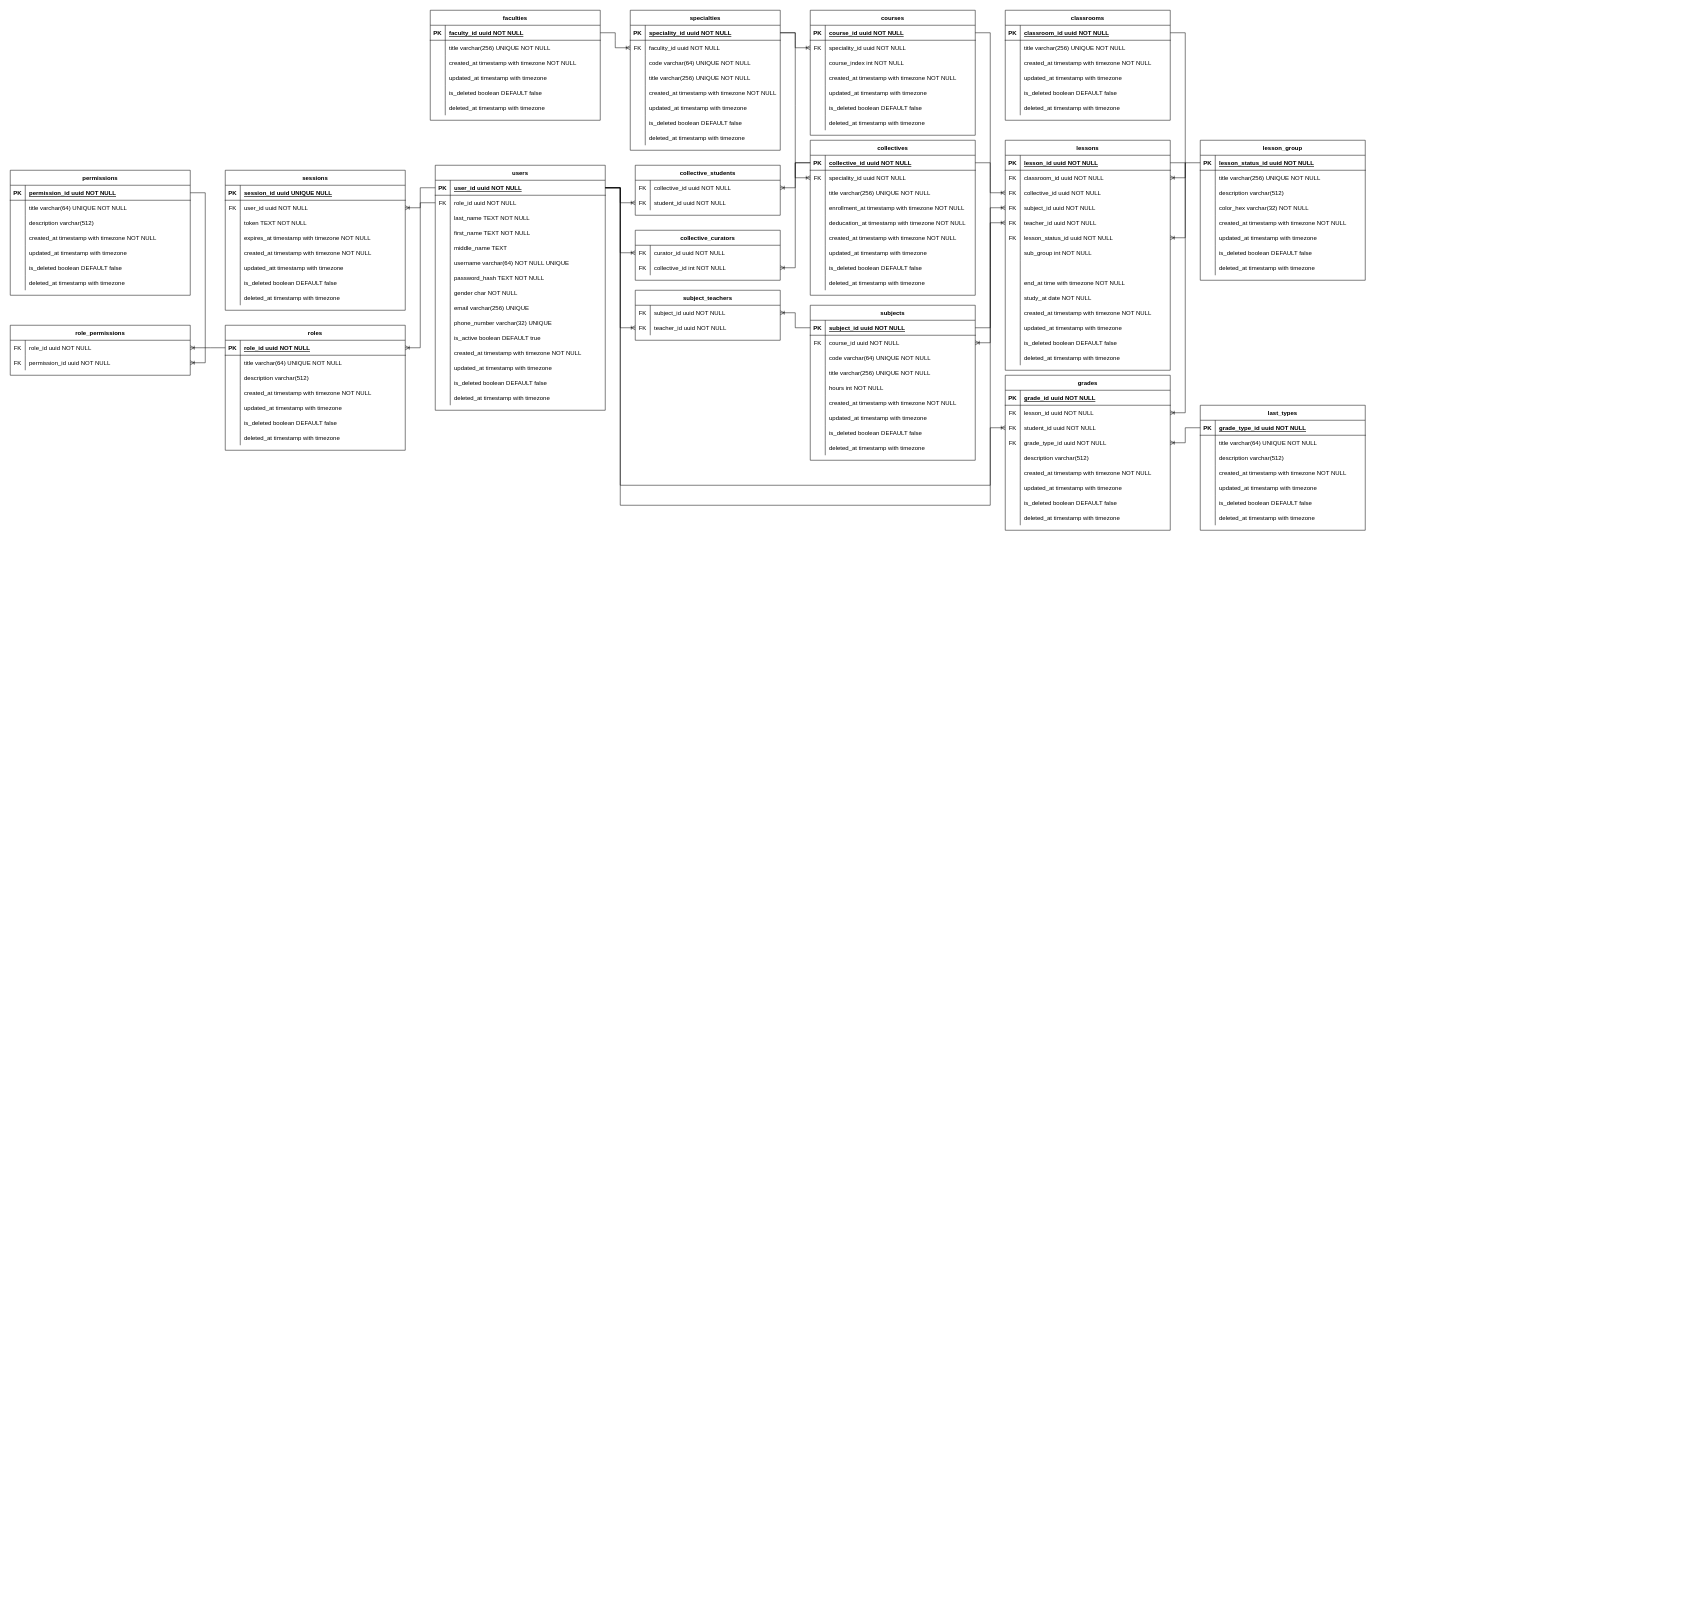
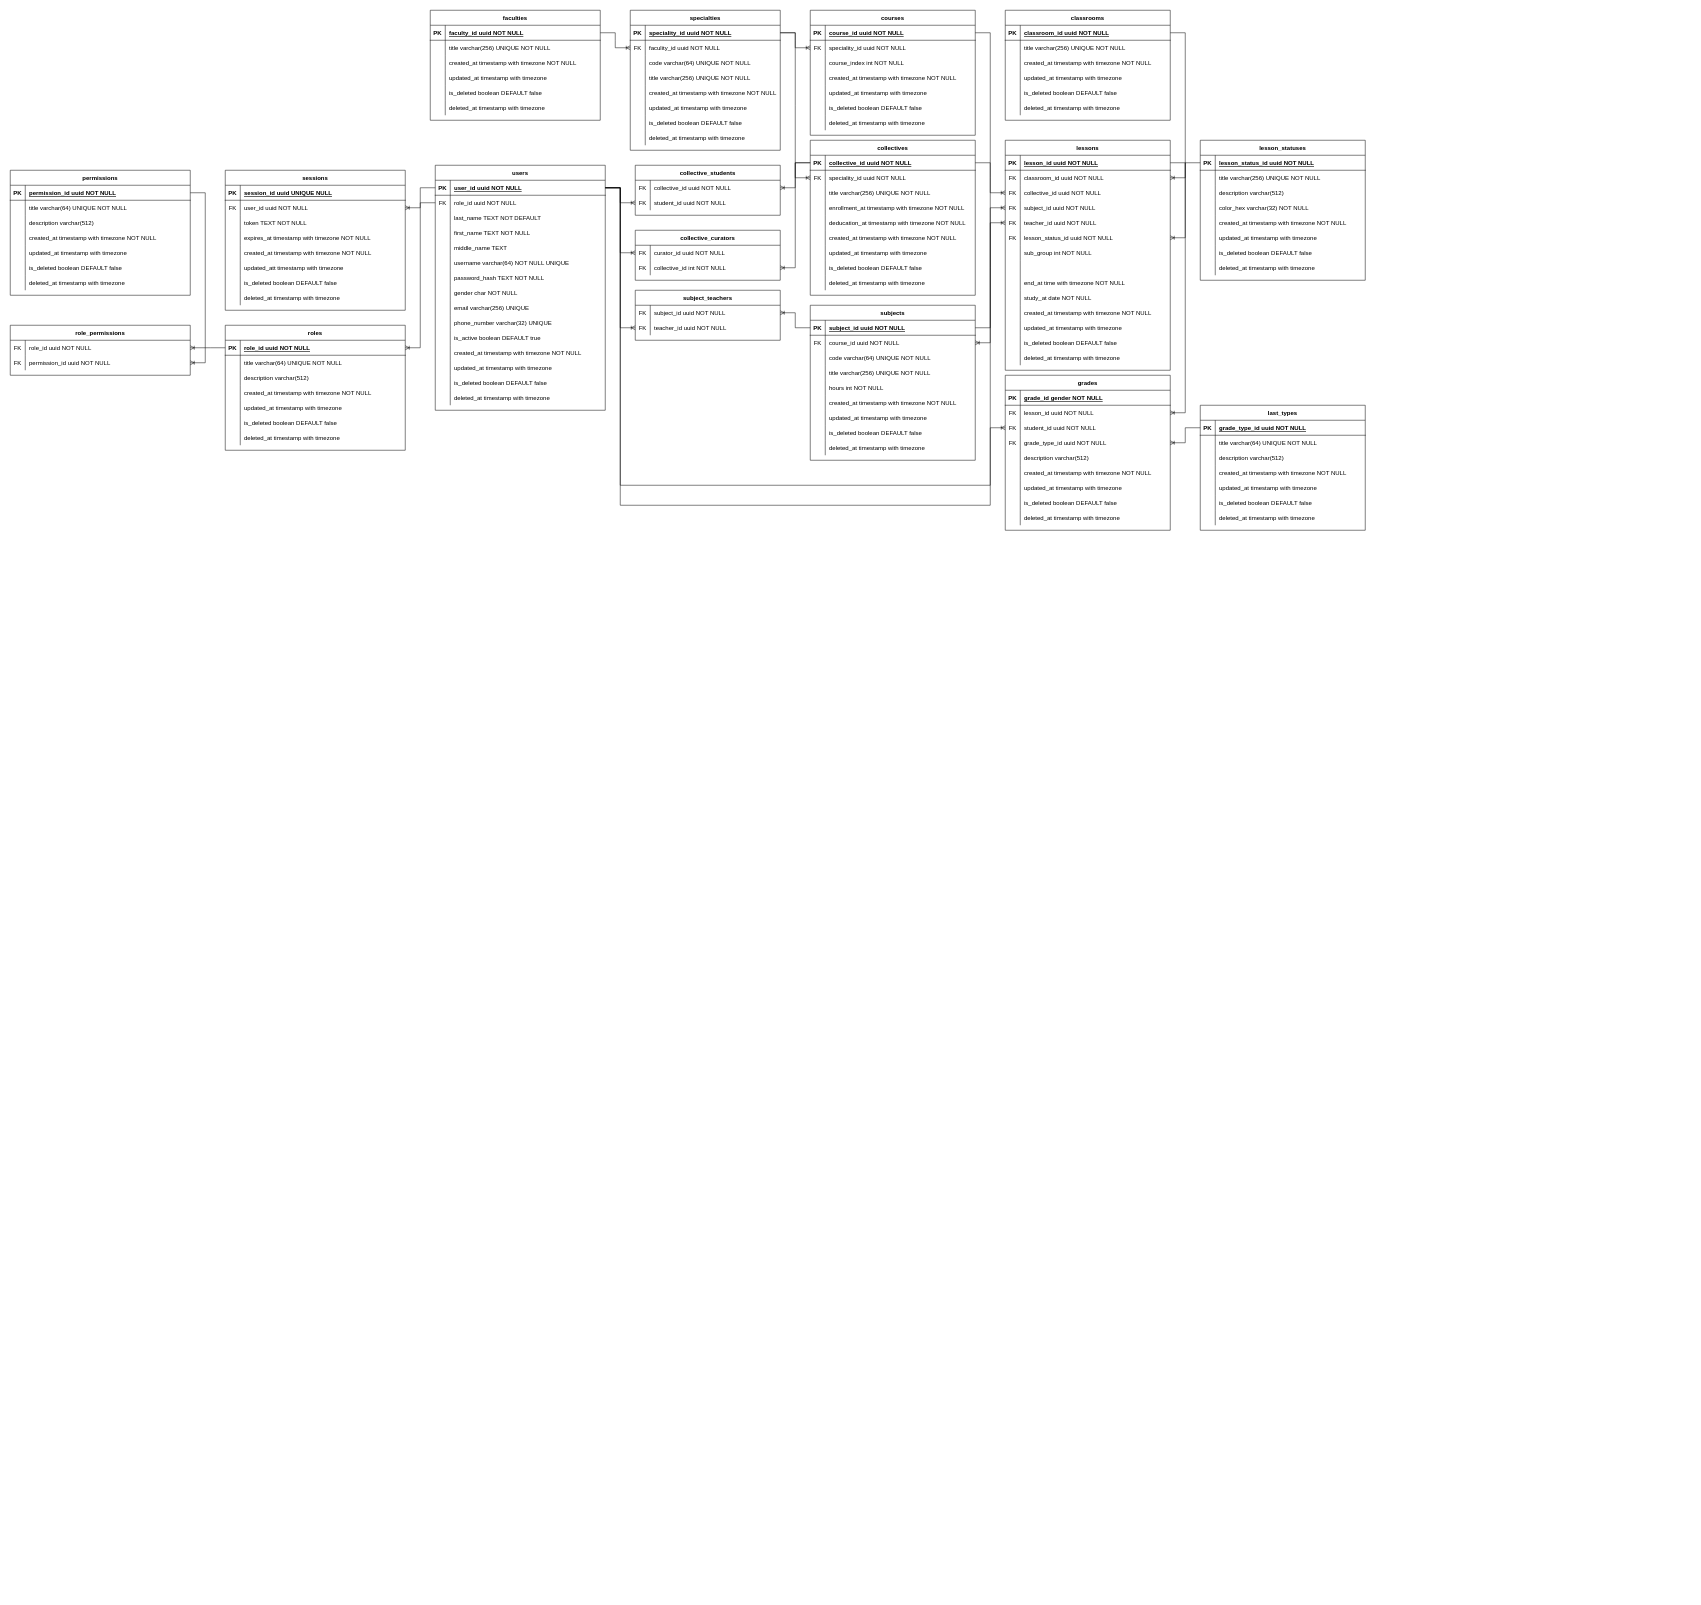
(1283, 148) -> (1283, 148)
(490, 218) -> (495, 218)
(1057, 398) -> (1061, 398)
